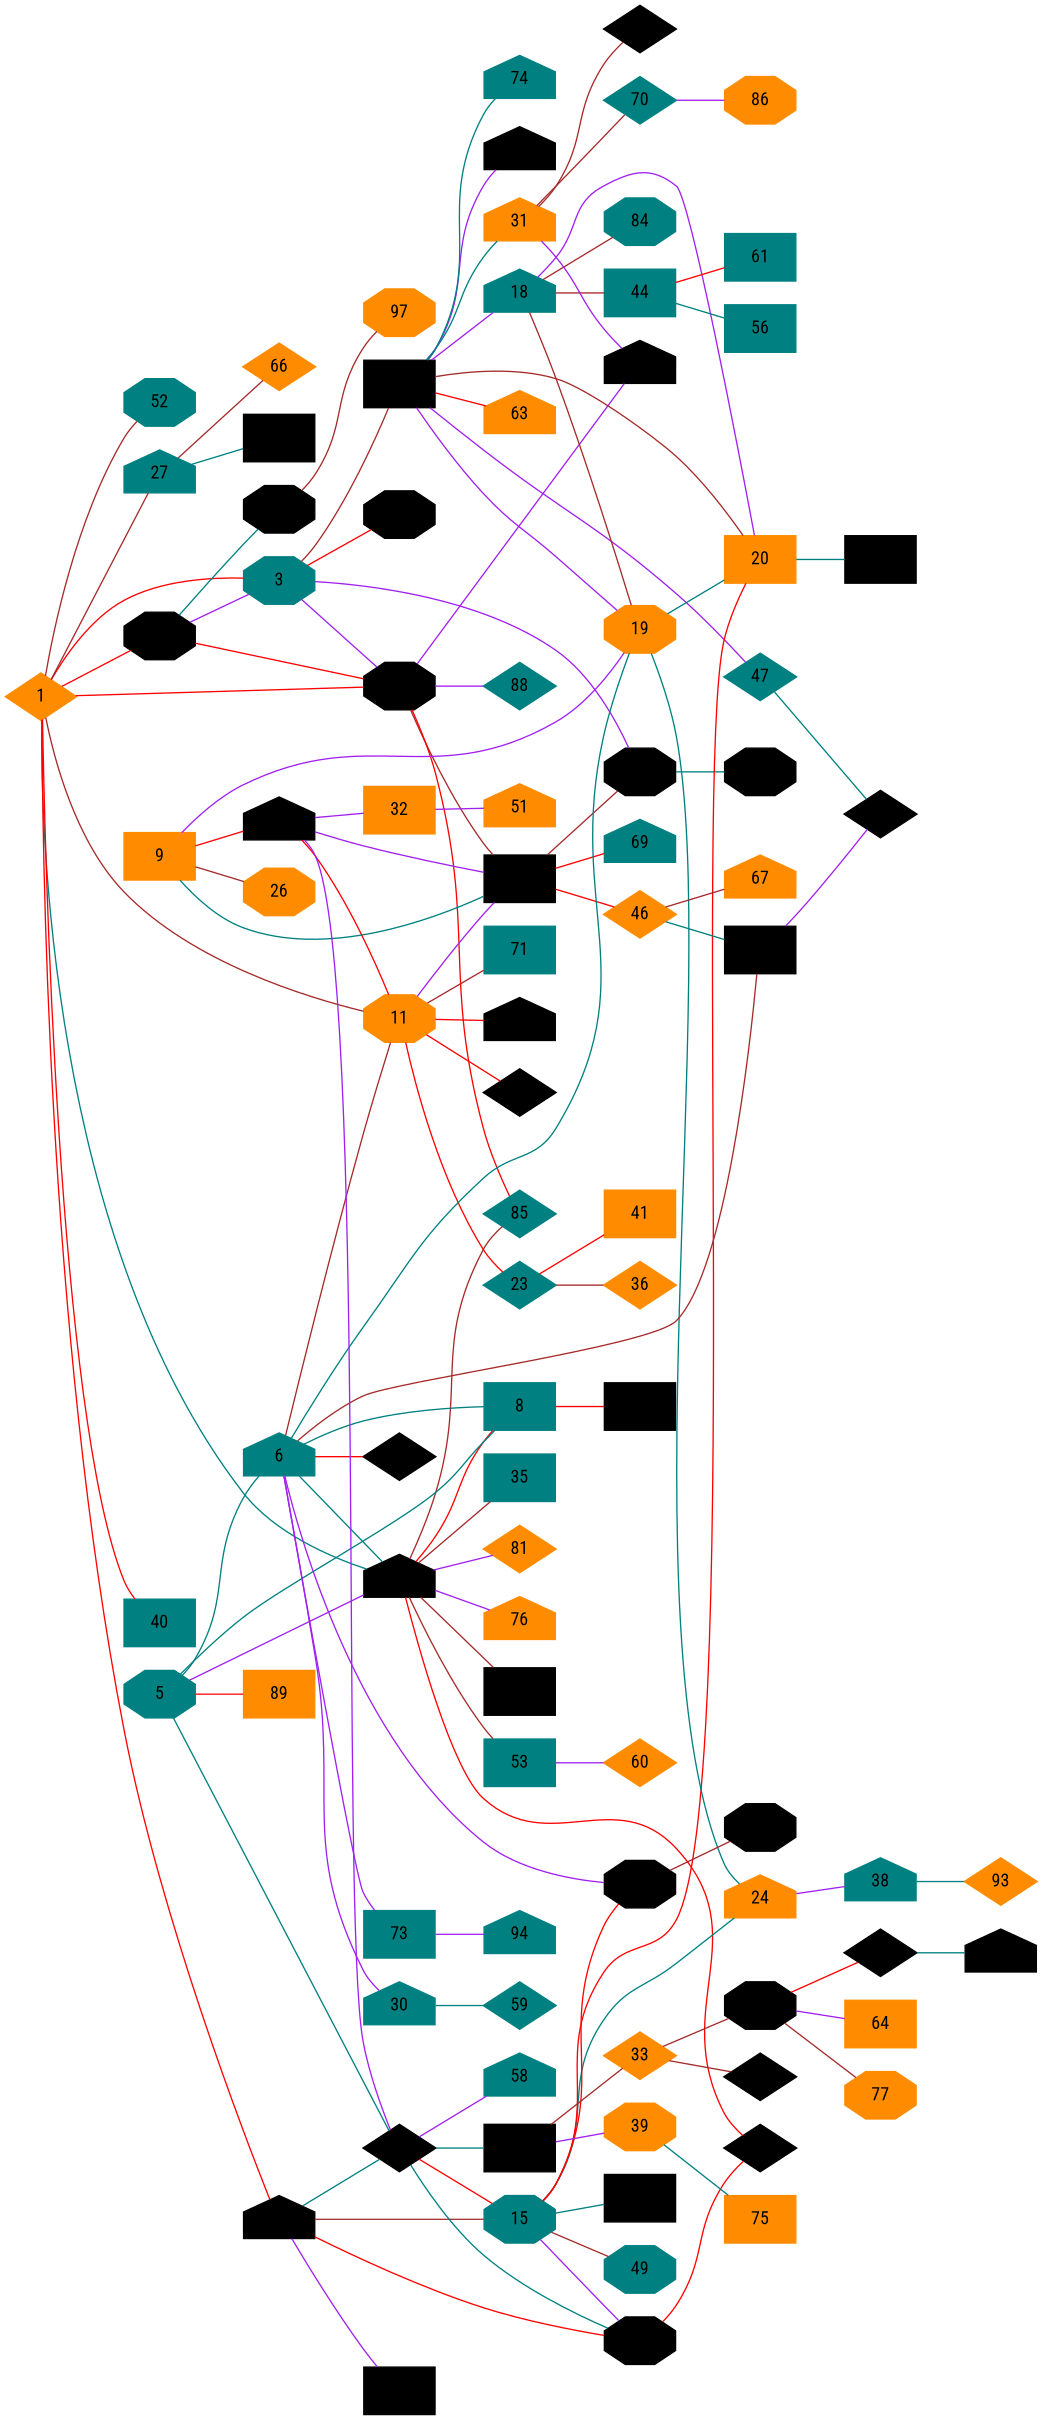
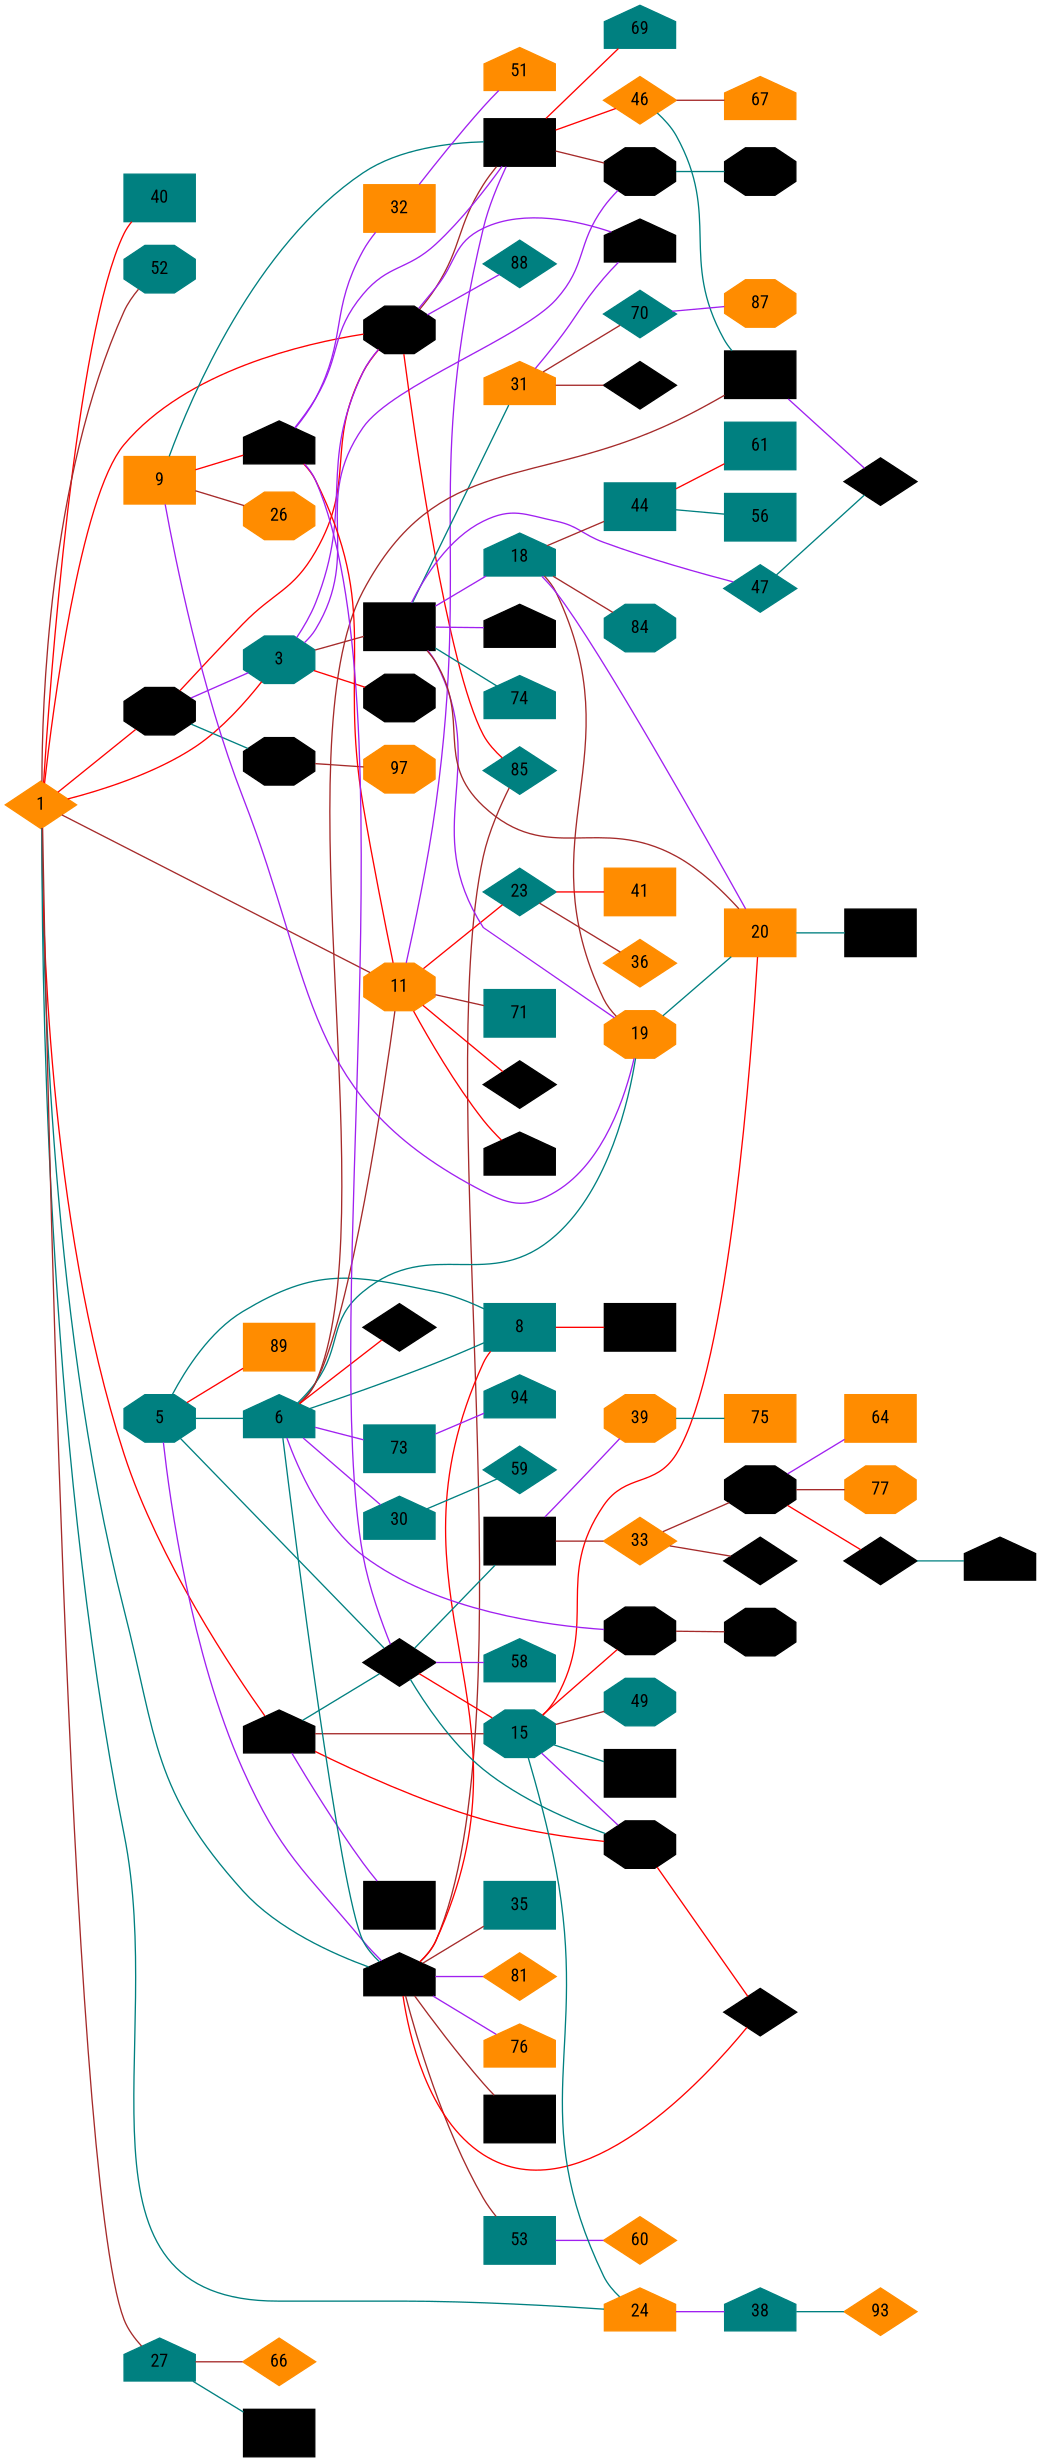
(760, 100) -> (760, 303)
(520, 414) -> none
(681, 1272) -> (113, 1769)
